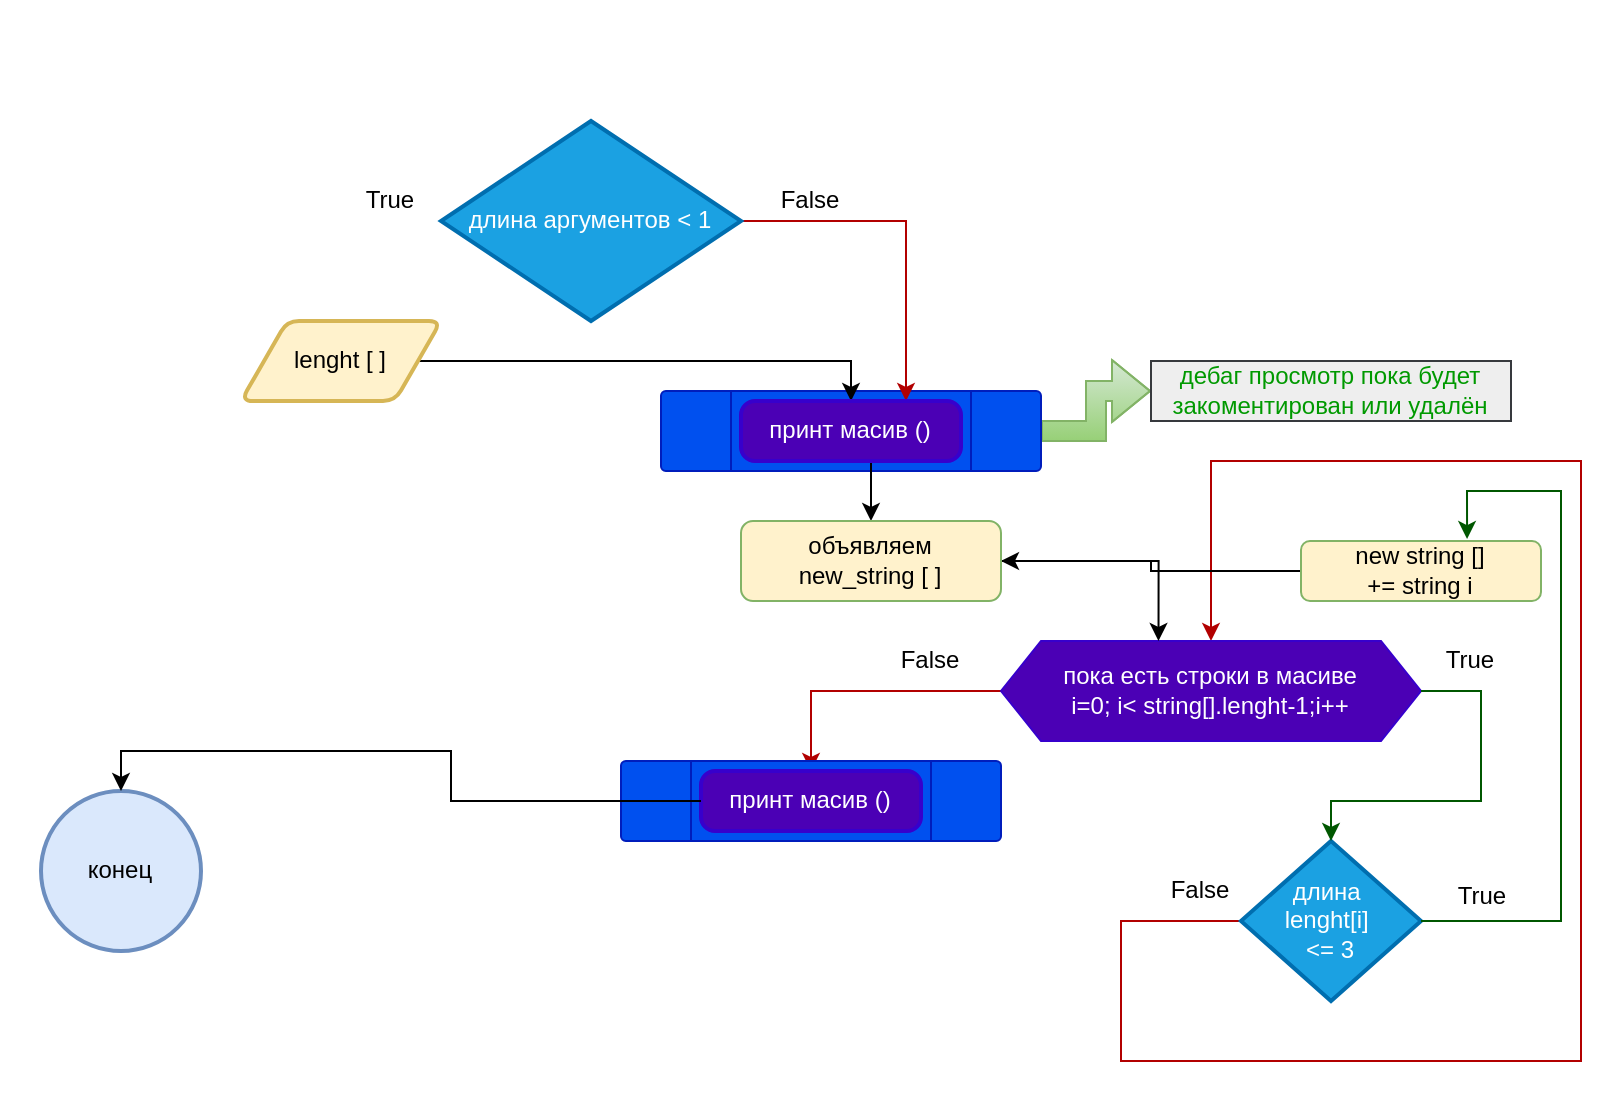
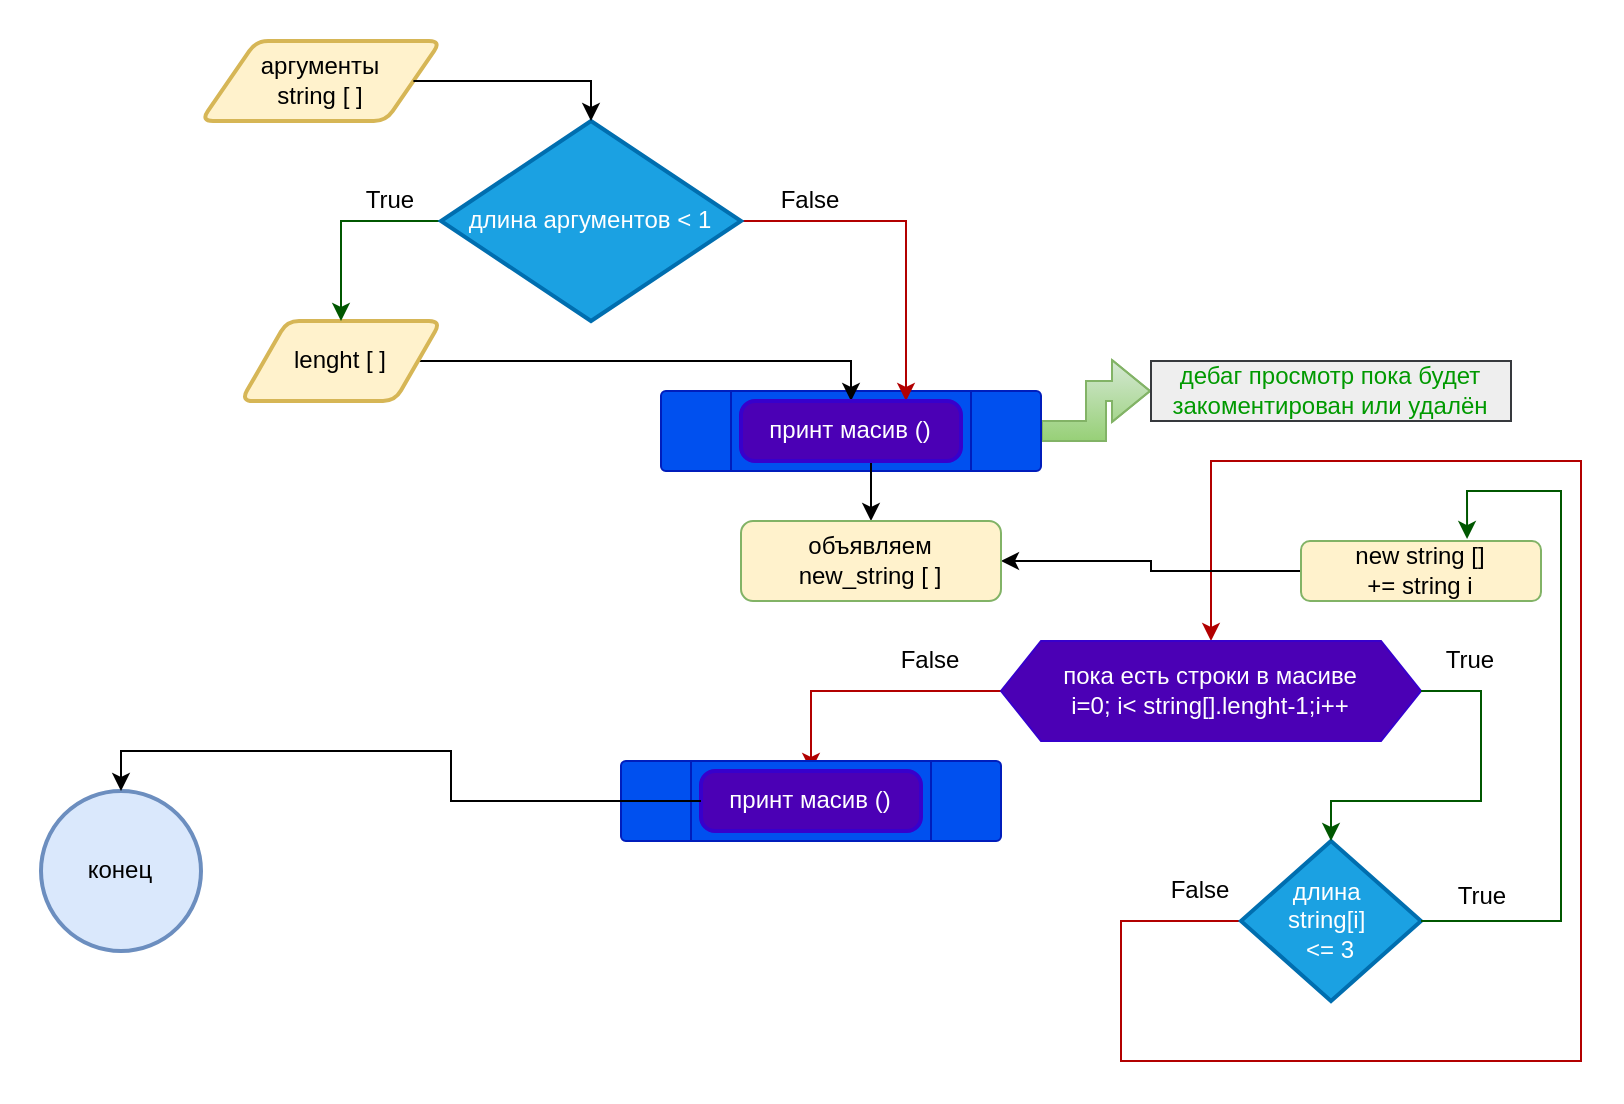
none -> (321, 81)
none -> (516, 81)
none -> (347, 221)
(1159, 592) -> none
(1331, 921) -> (1331, 921)
